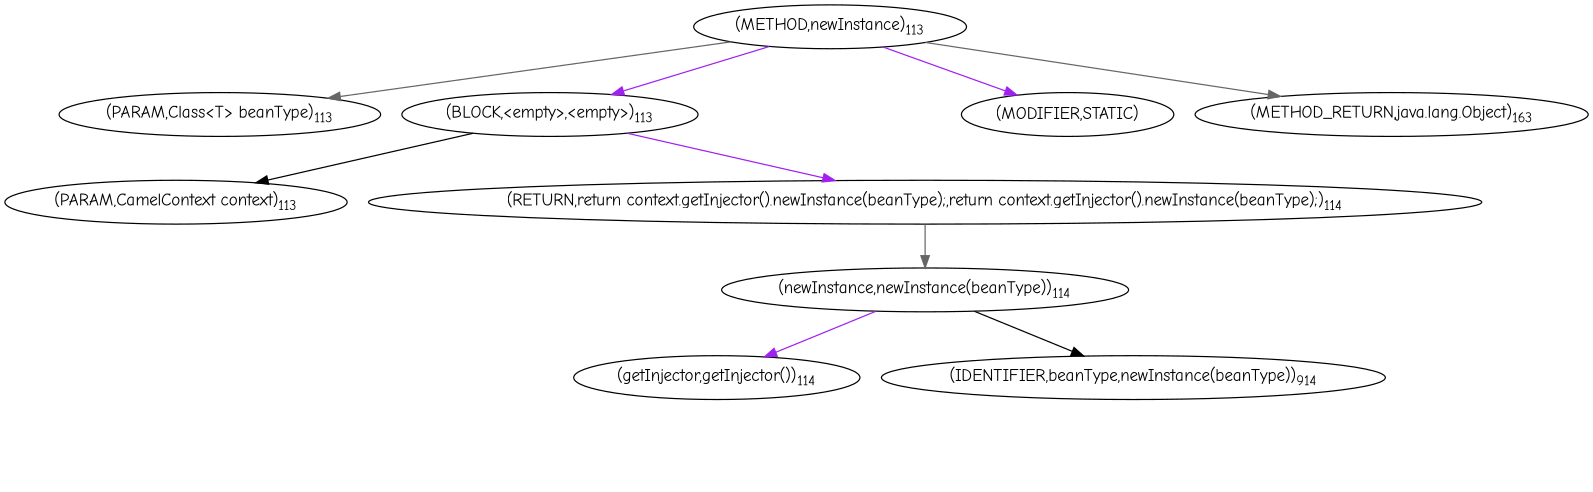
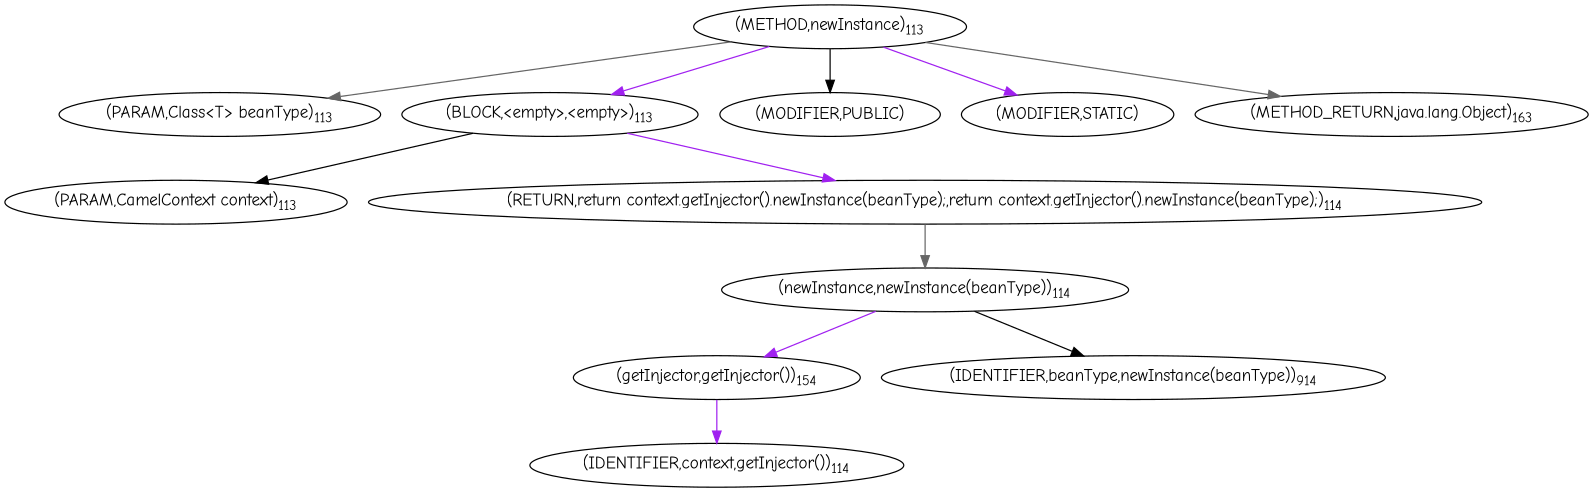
none -> (830, 114)
(807, 376) -> (807, 376)
none -> (717, 465)
